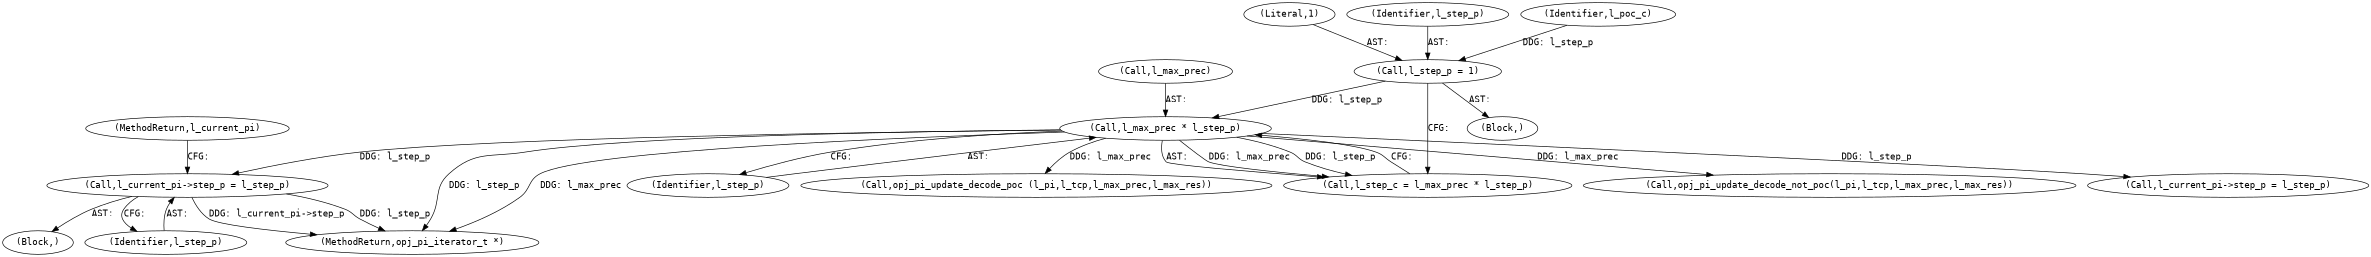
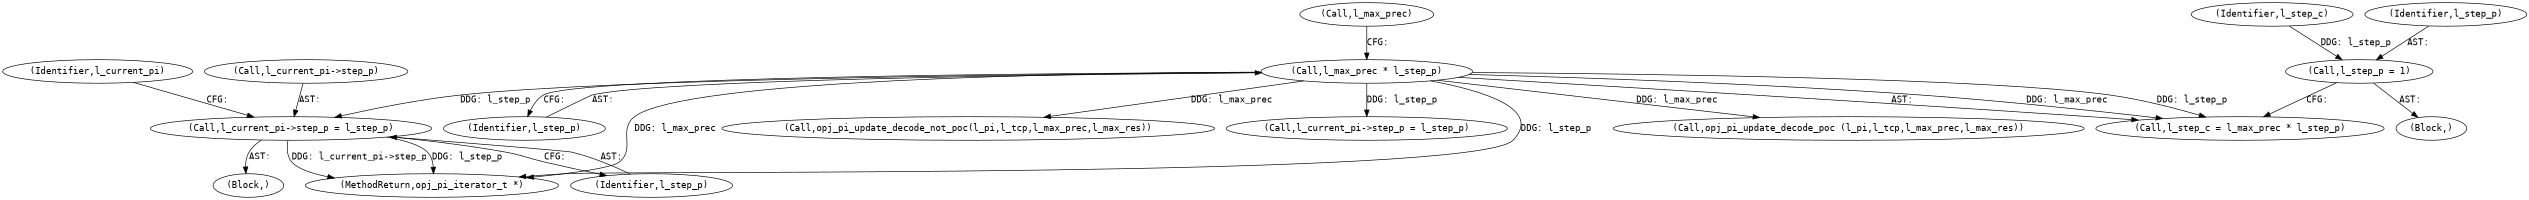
(1289, 14) -> none
(1598, 14) -> (2272, 14)
none -> (306, 71)
(1302, 99) -> none
(1179, 100) -> (1381, 43)
(187, 128) -> (98, 71)
(1370, 150) -> none
